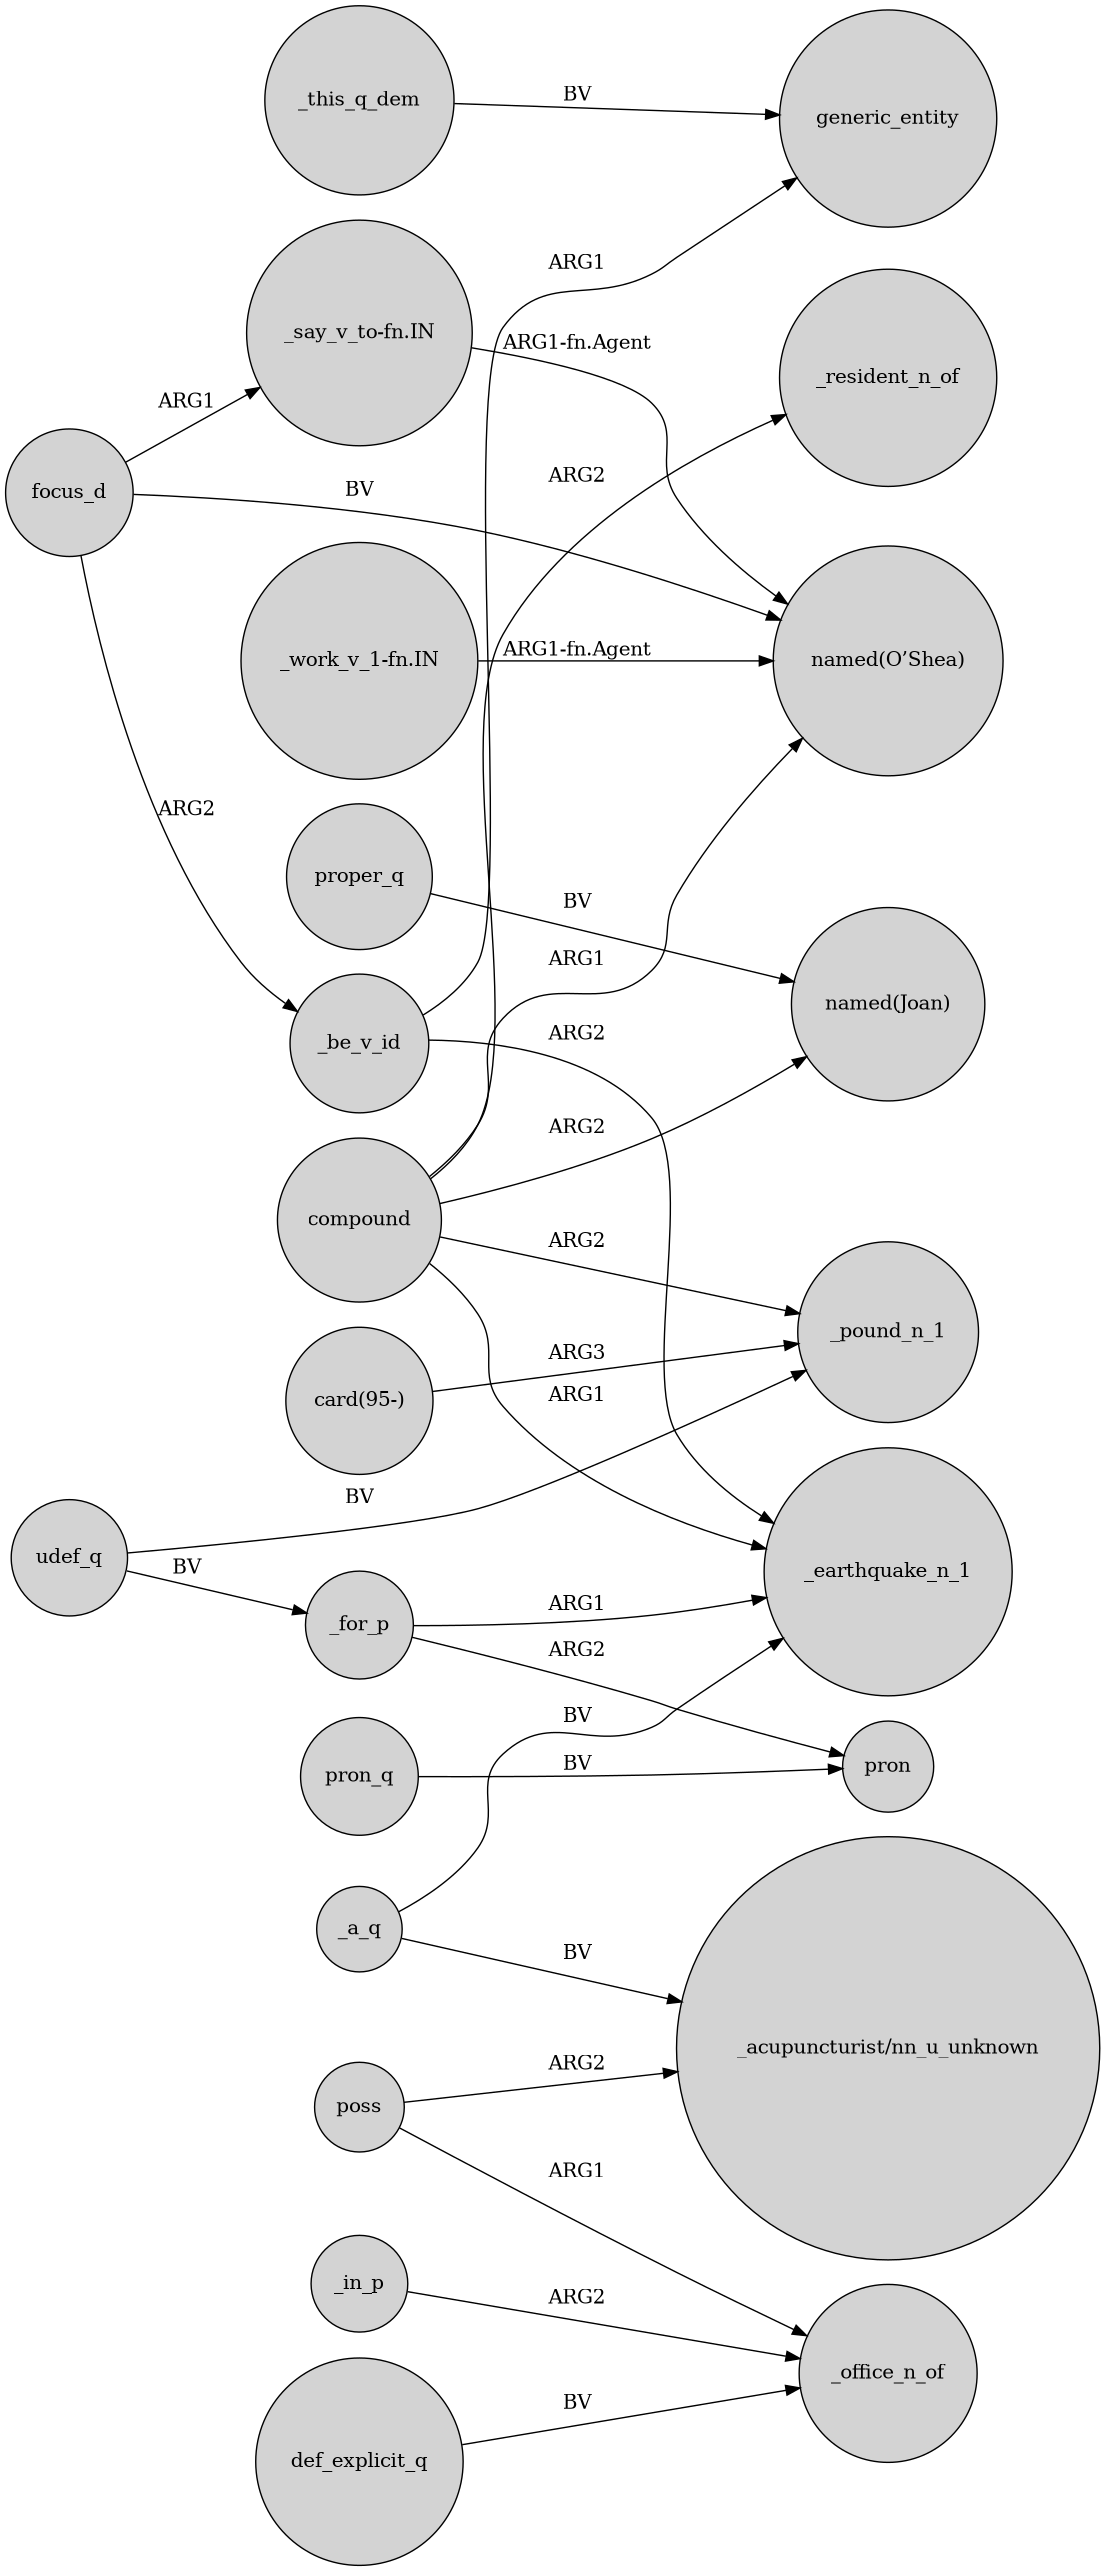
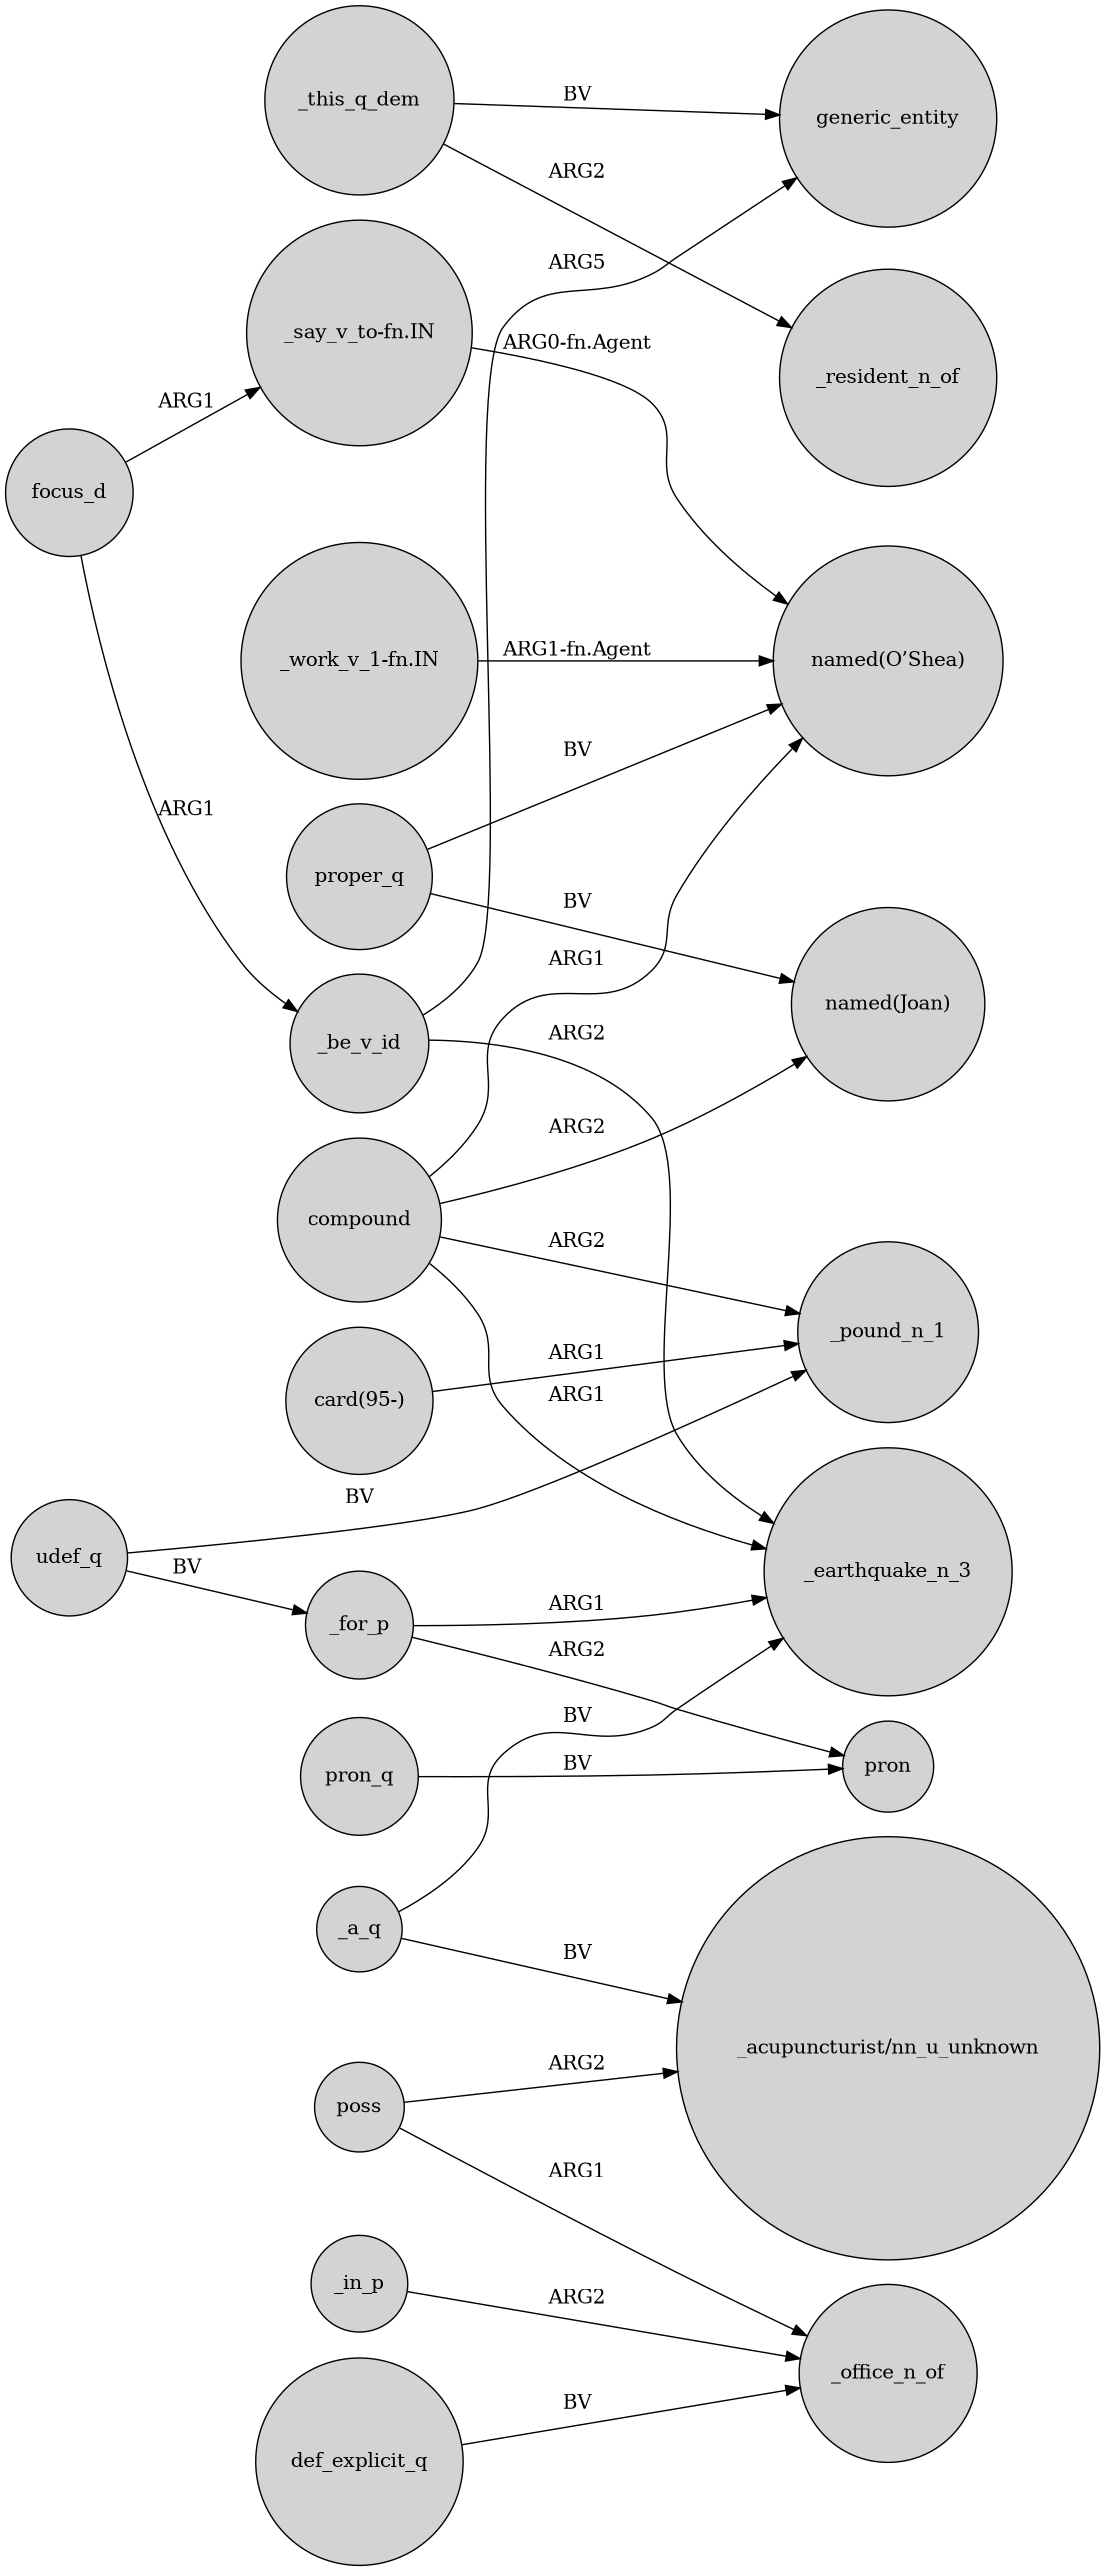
(577, 264) -> (577, 264)
(577, 343) -> (577, 343)
(456, 527) -> (598, 779)
(498, 651) -> (611, 233)
(187, 810) -> (187, 810)
(577, 1354) -> (577, 1354)
(888, 1572) -> (888, 1572)
